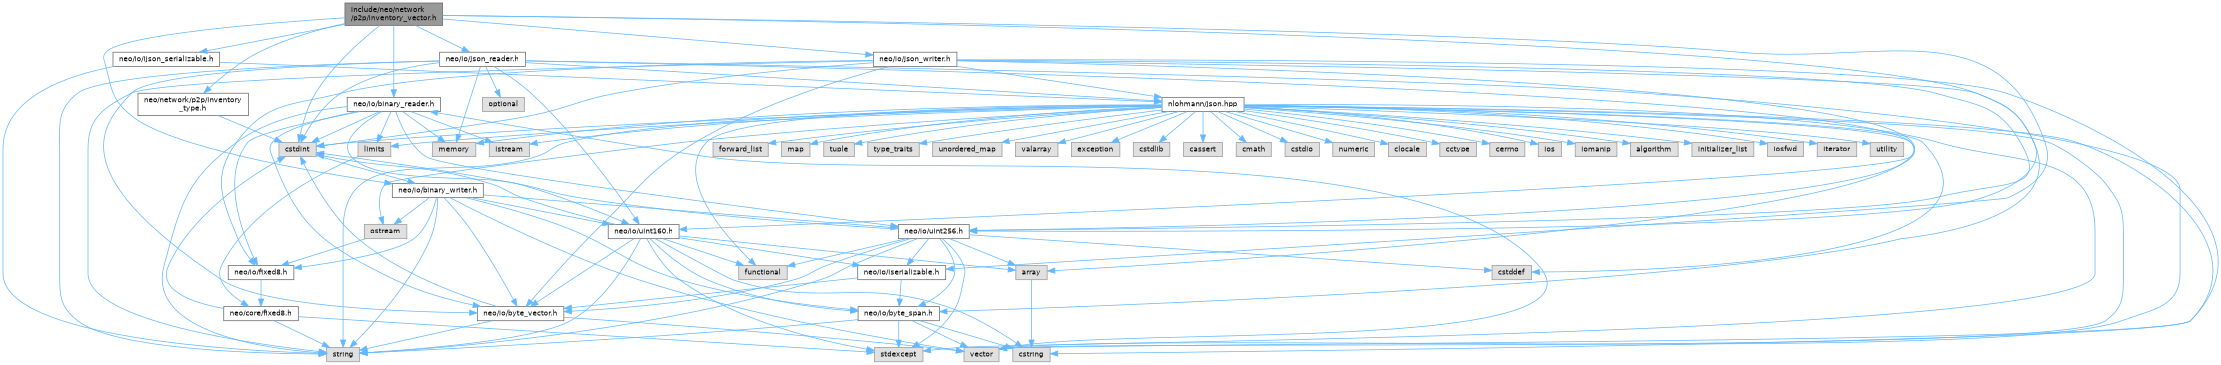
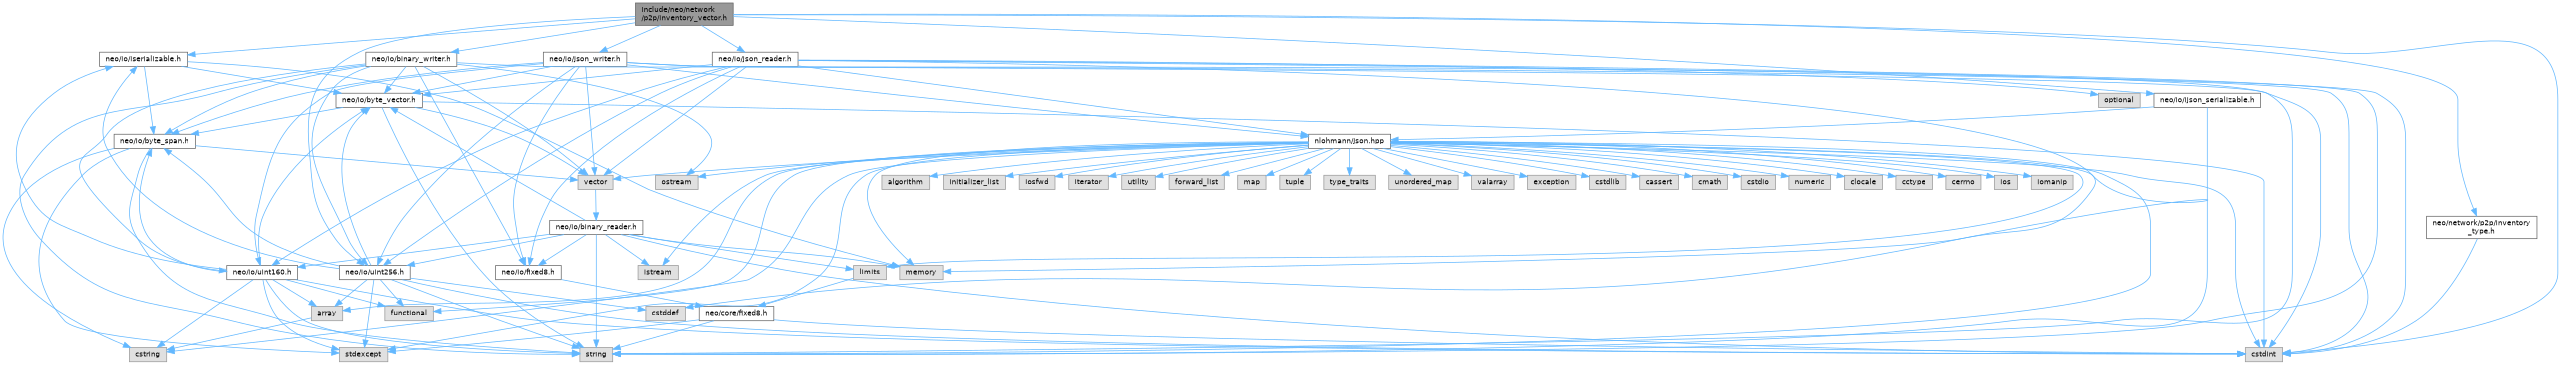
(394, 57) -> none
none -> (271, 120)
none -> (579, 155)
(358, 167) -> (1507, 69)
(327, 251) -> (612, 140)
